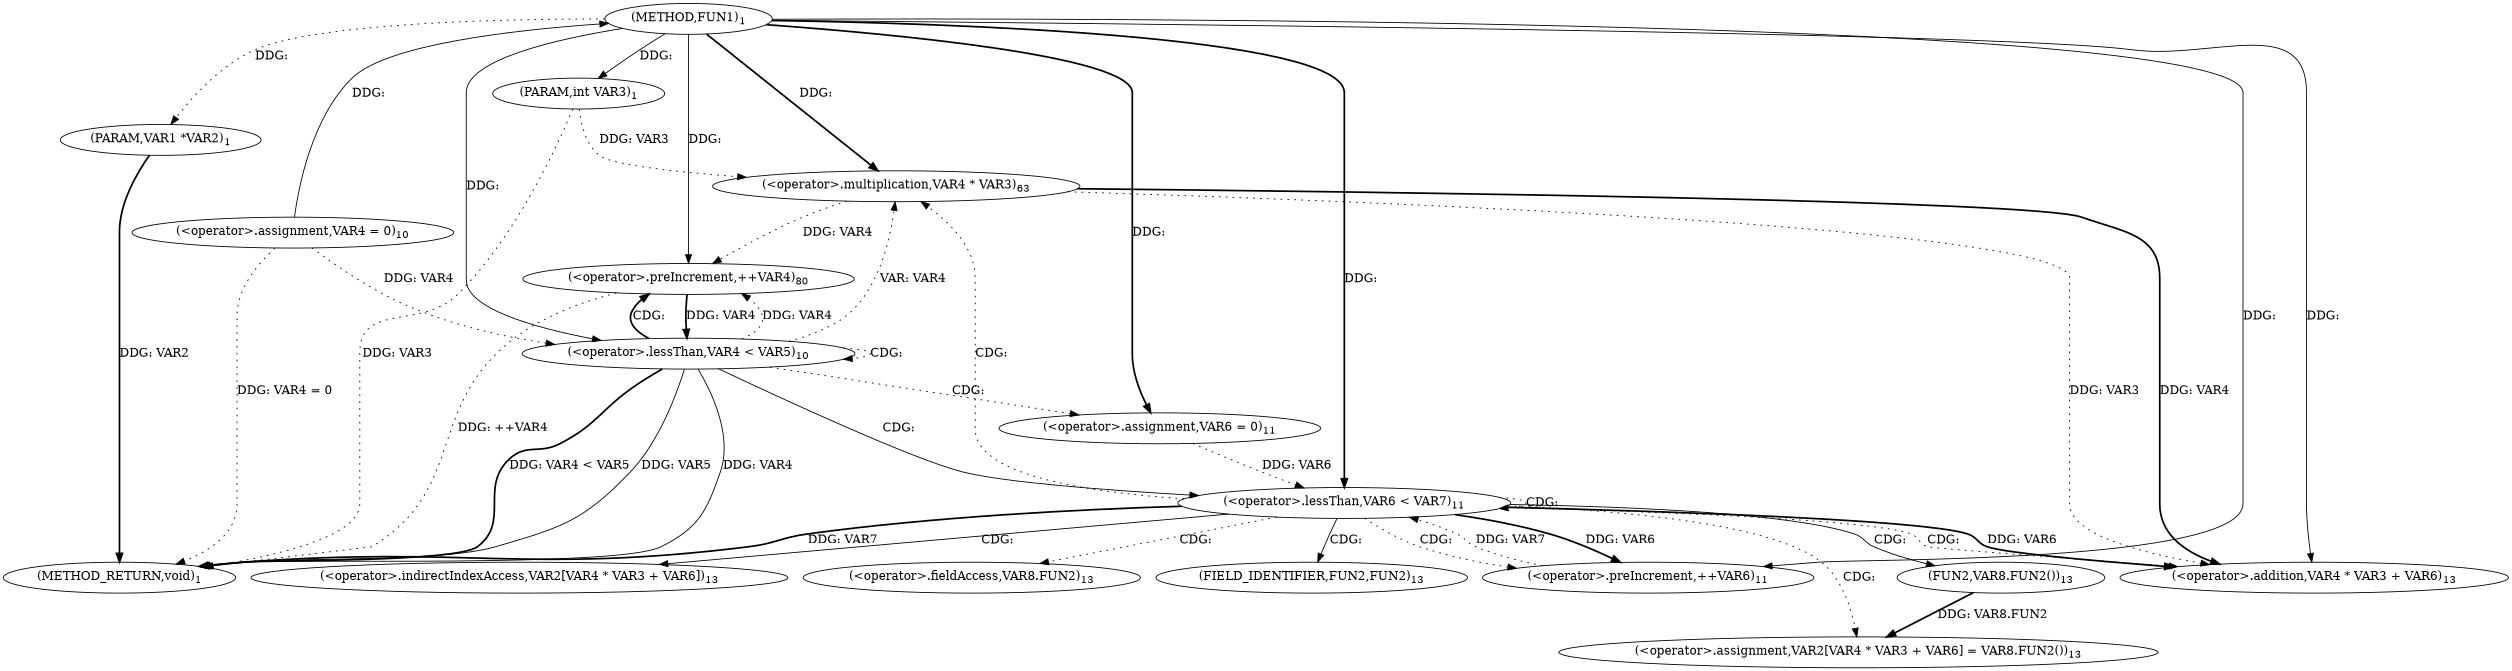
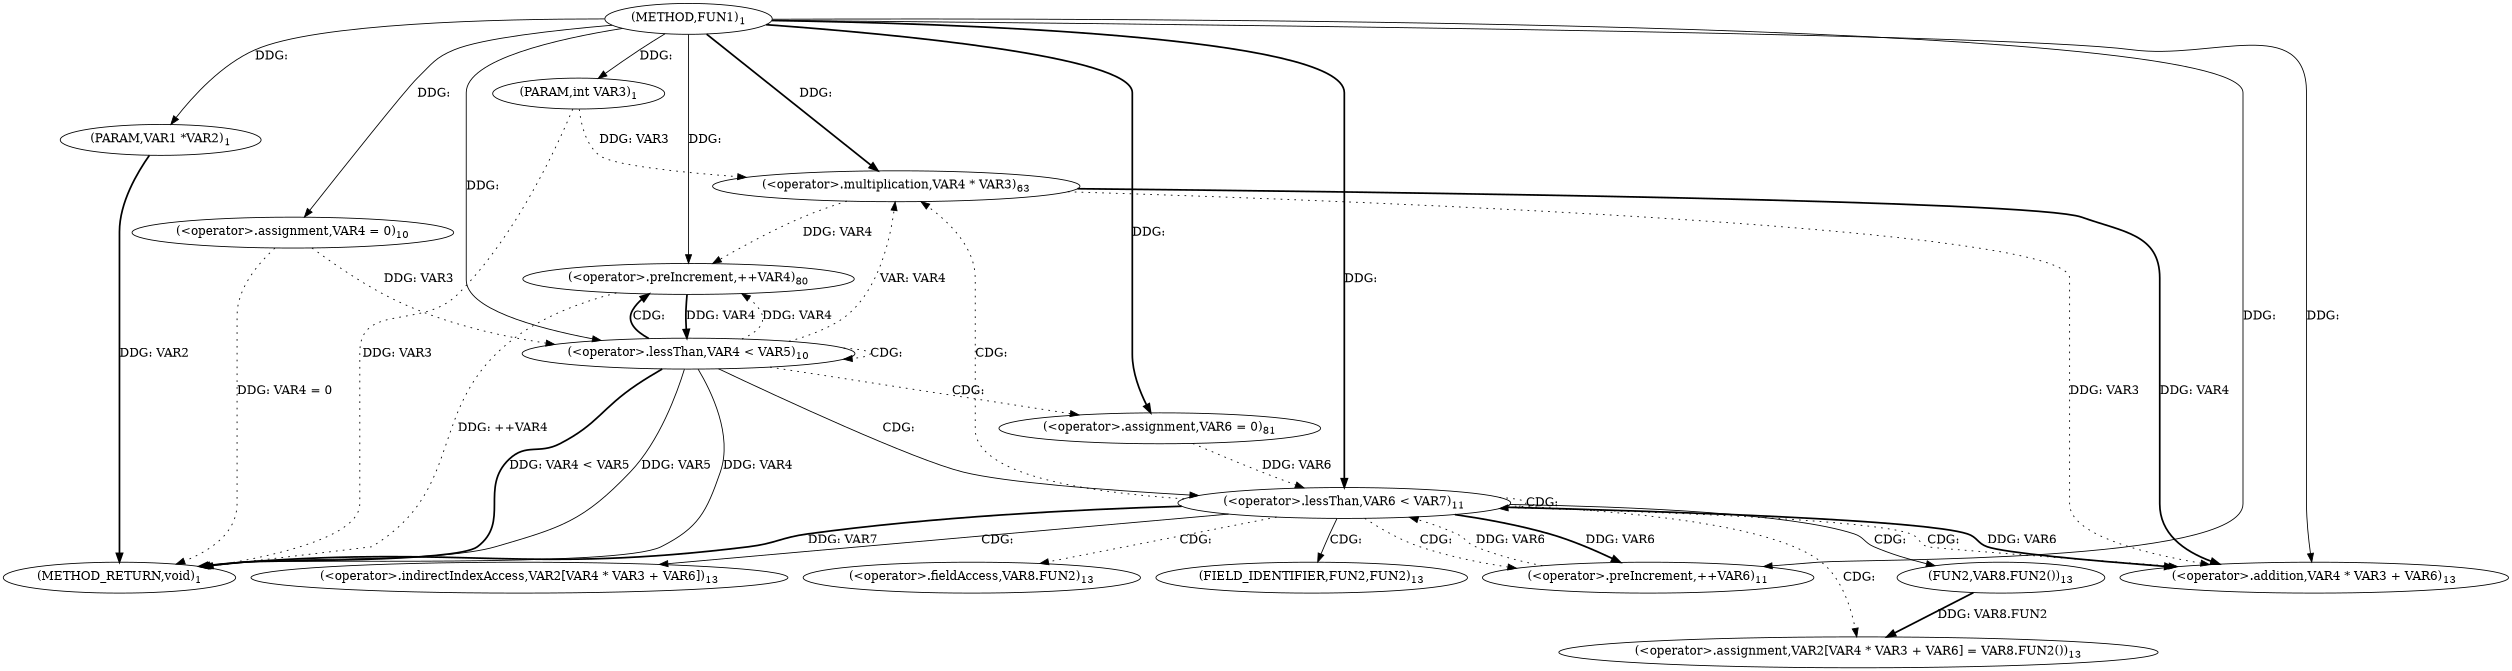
(376, 27) -> (376, 27)
(398, 55) -> (430, 65)
(419, 279) -> (419, 279)
(1270, 427) -> (1270, 427)
(1511, 540) -> (1511, 540)
